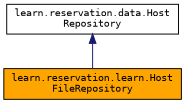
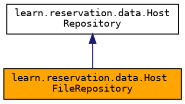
(93, 84) -> (93, 84)
